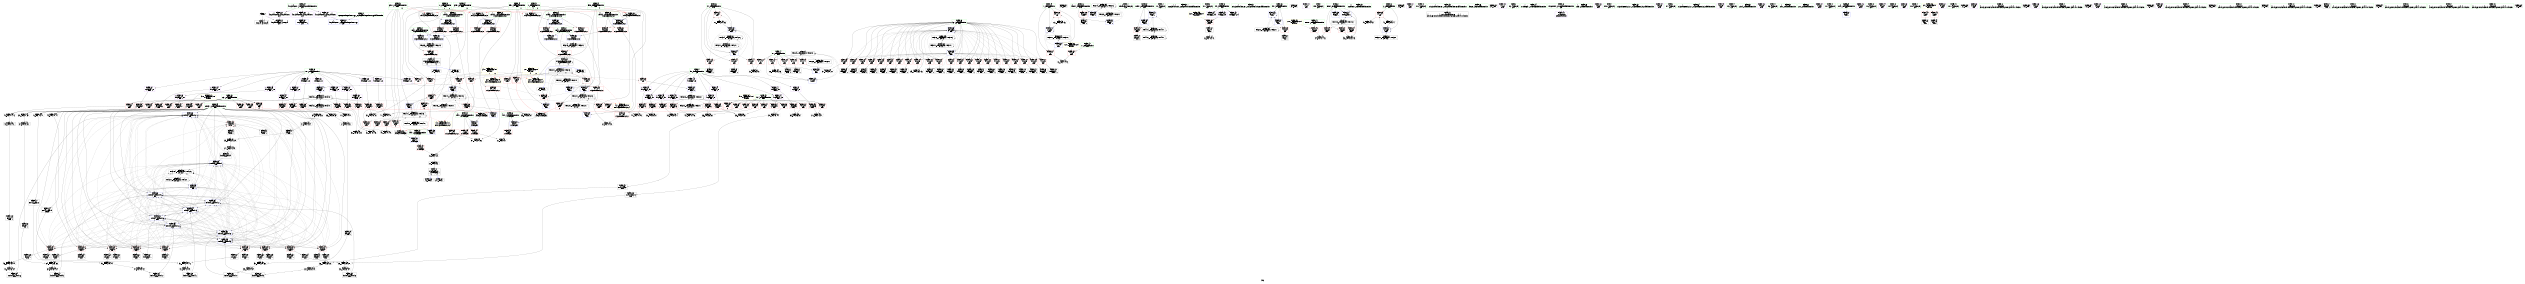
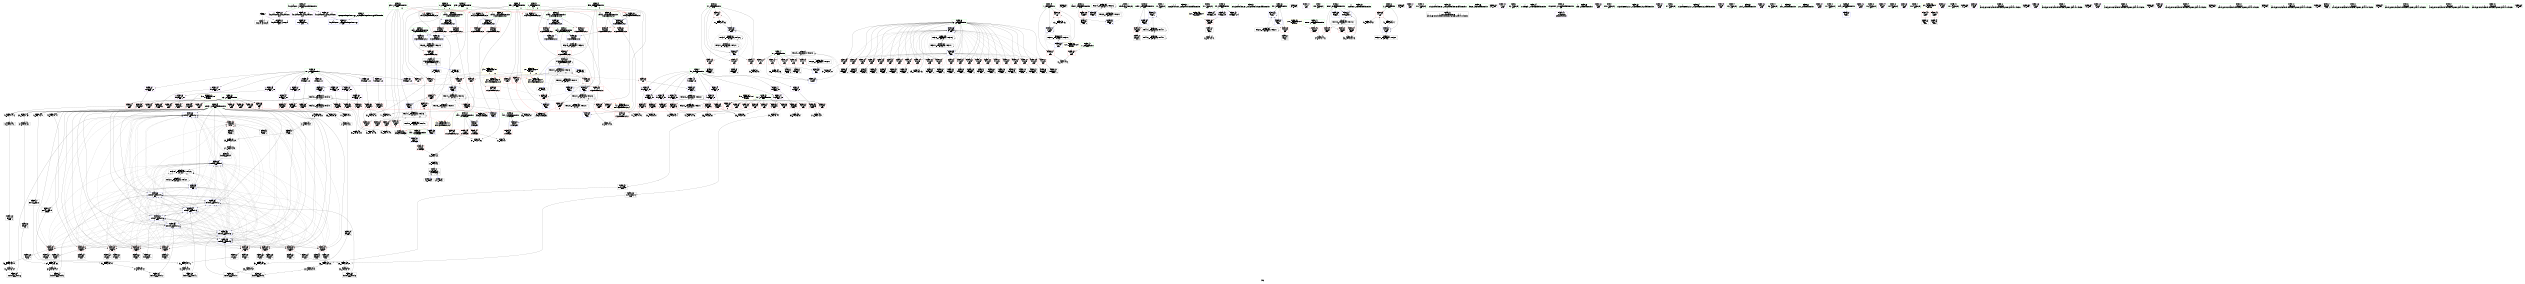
none -> (231, 106)
